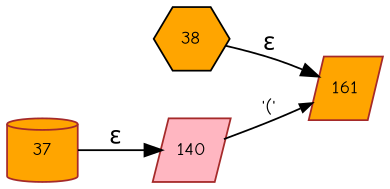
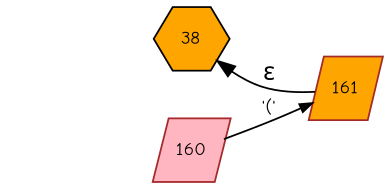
(264, 56) -> (271, 89)
(42, 150) -> none
(192, 150) -> (192, 150)
